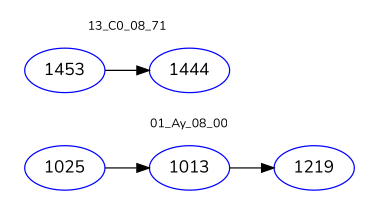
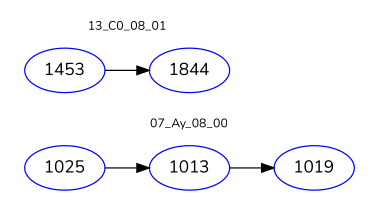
(127, 27) -> (127, 27)
(190, 70) -> (190, 70)
(190, 124) -> (190, 124)
(314, 168) -> (314, 168)
